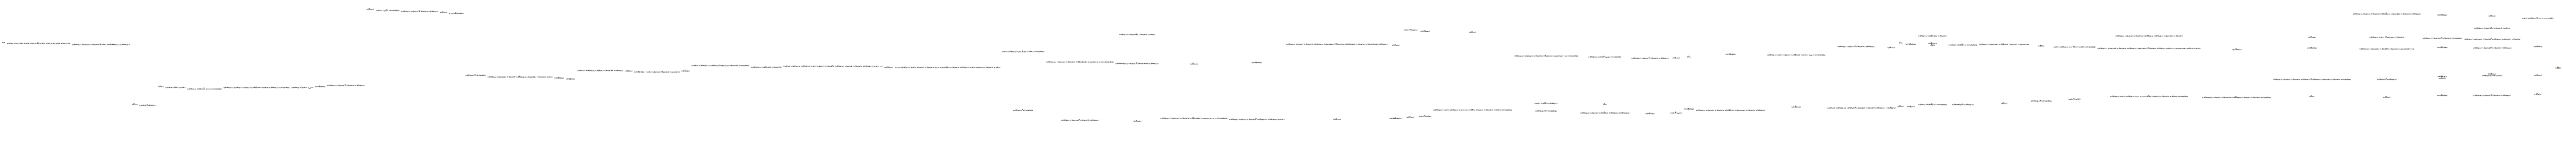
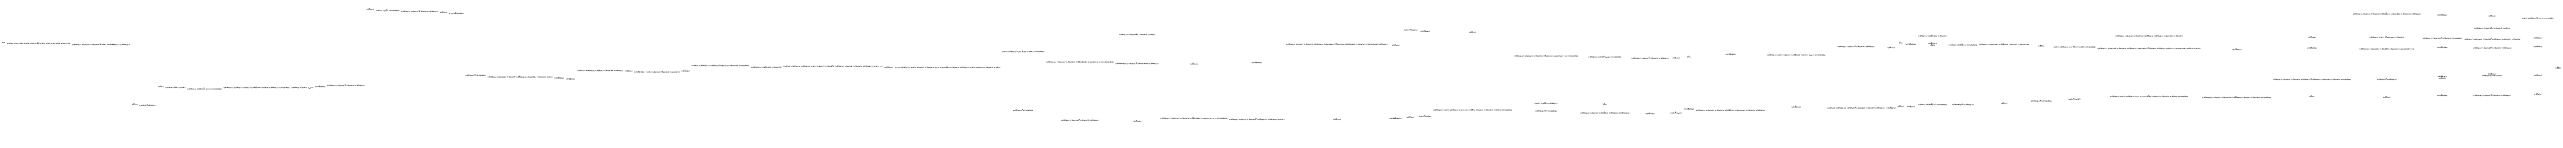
none -> (2538, 38)
